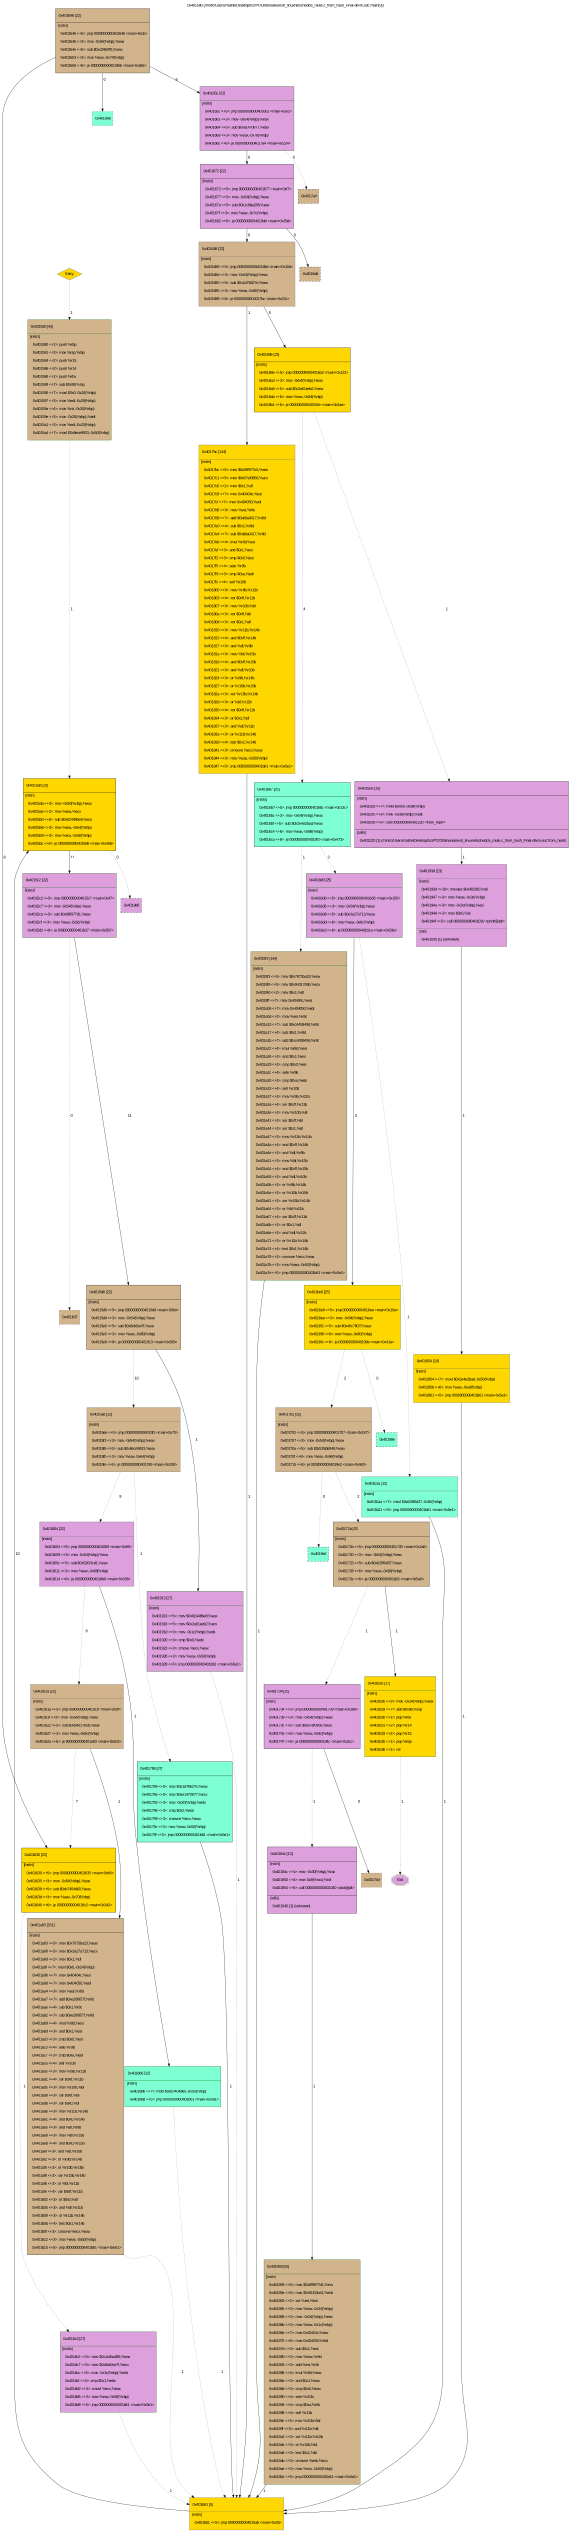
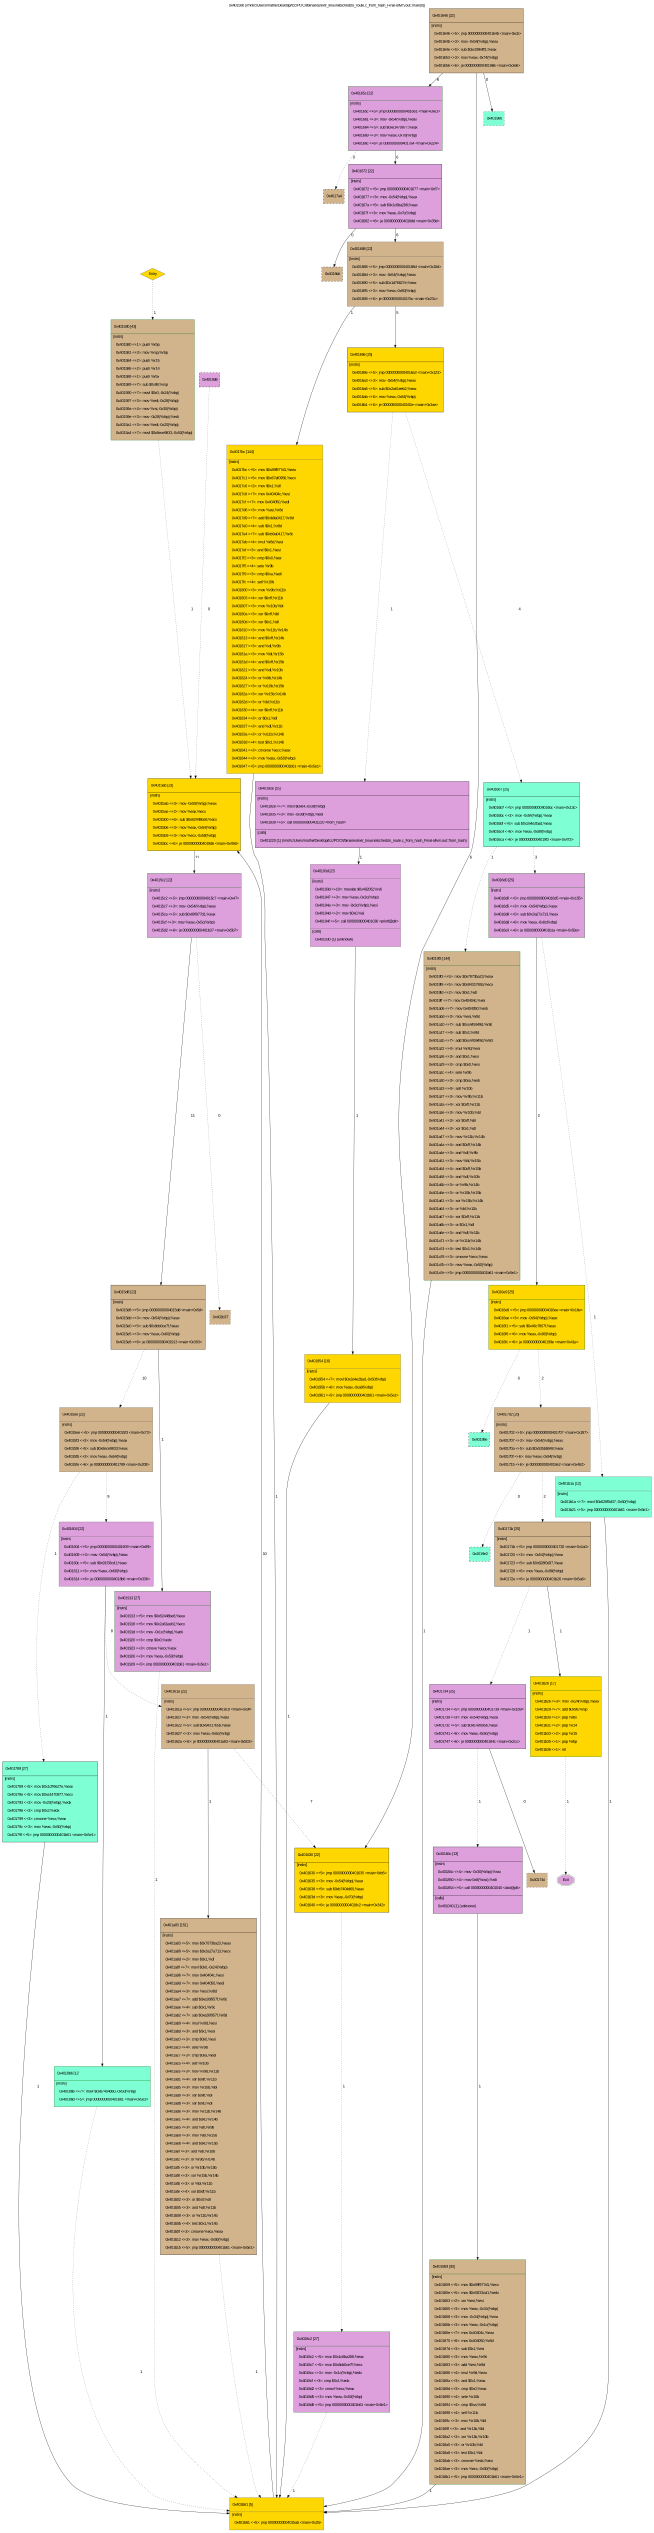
(122, 872) -> (202, 581)
